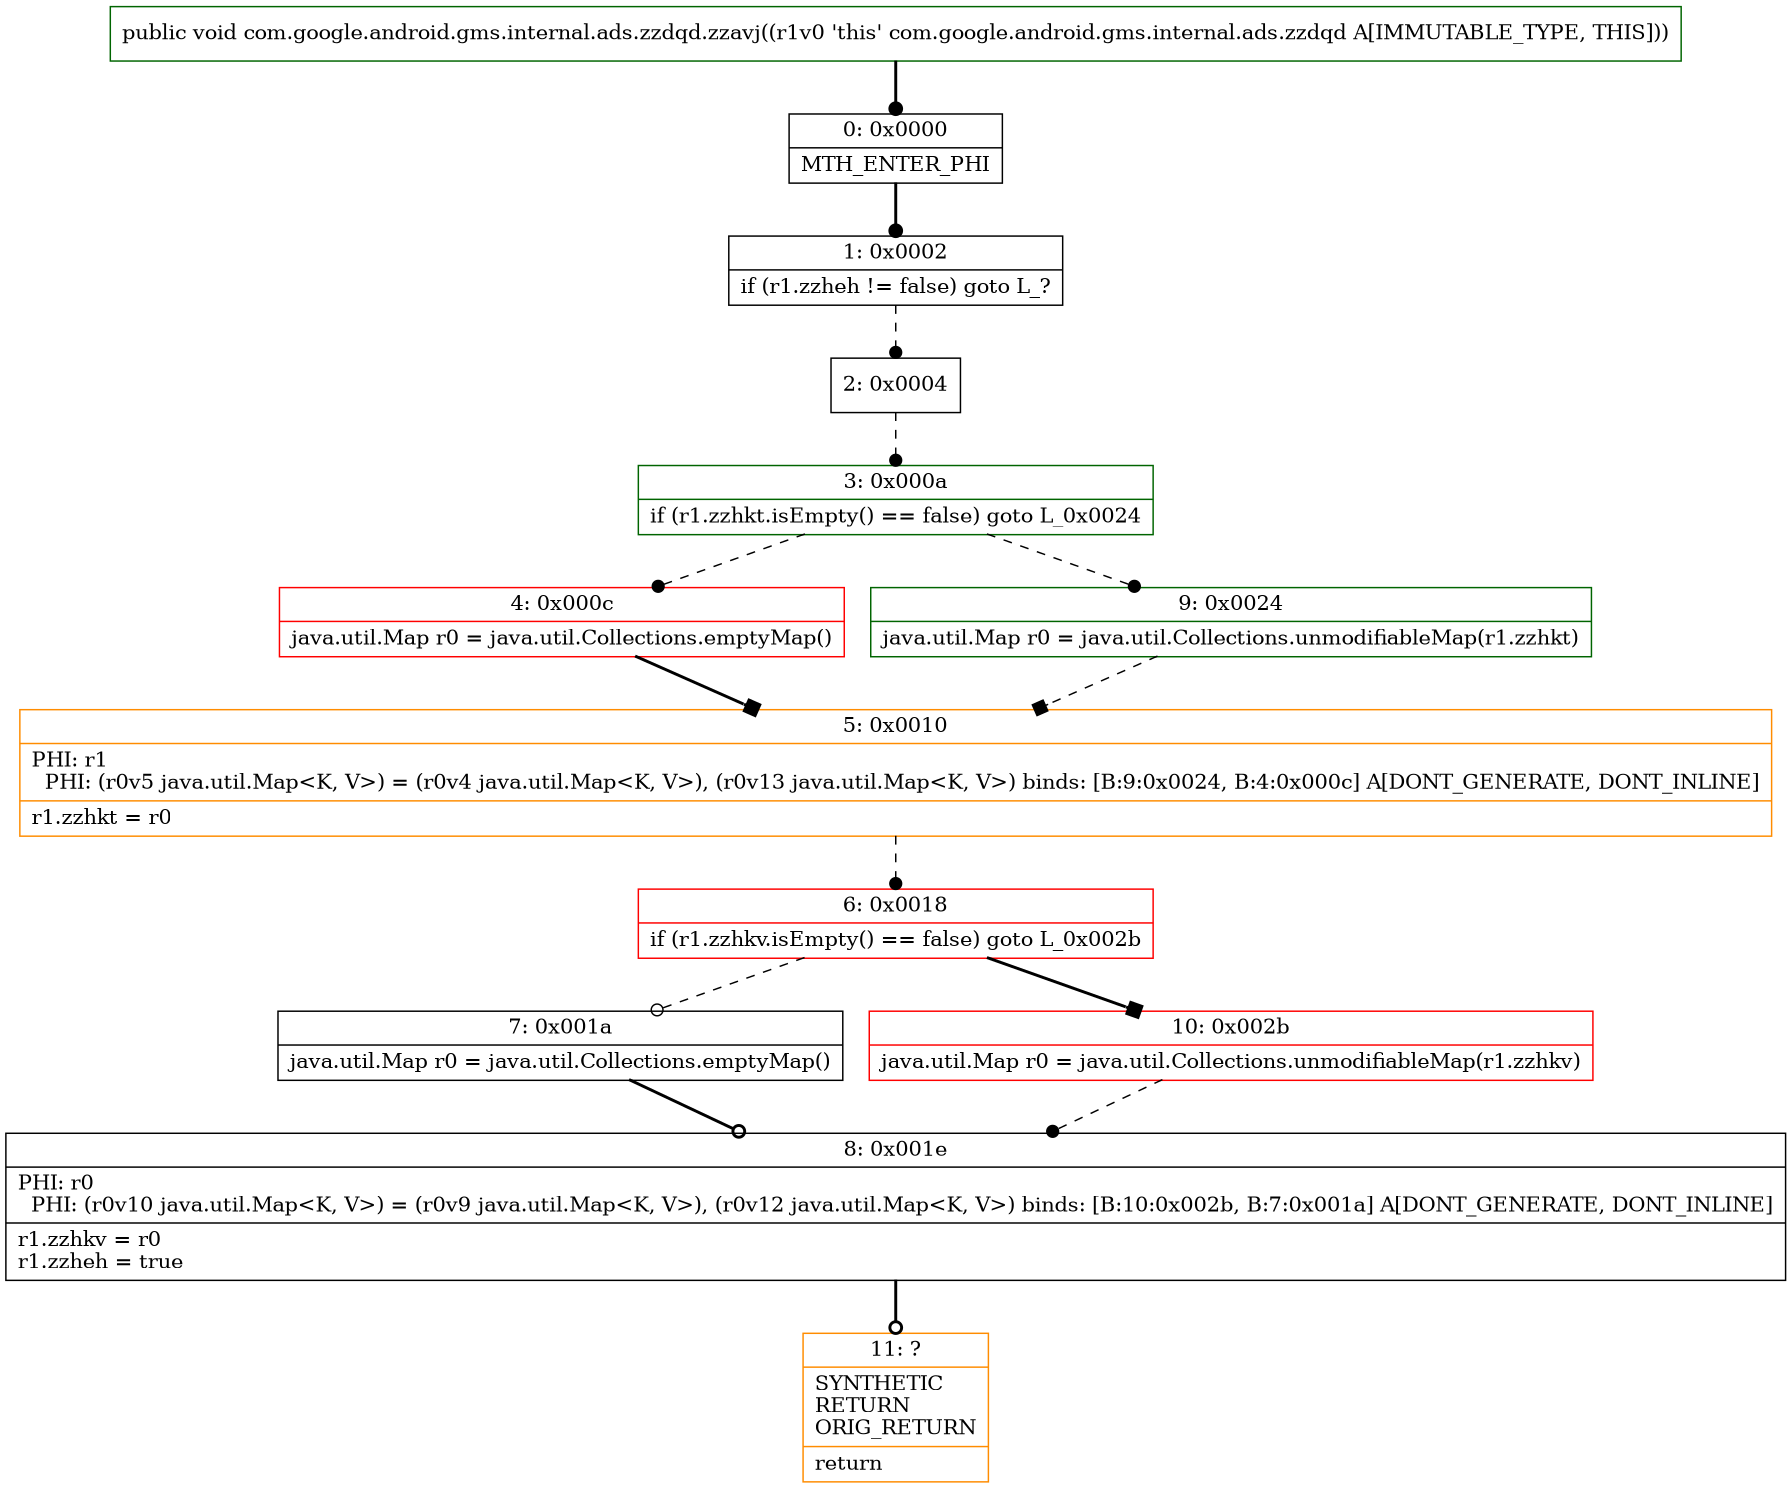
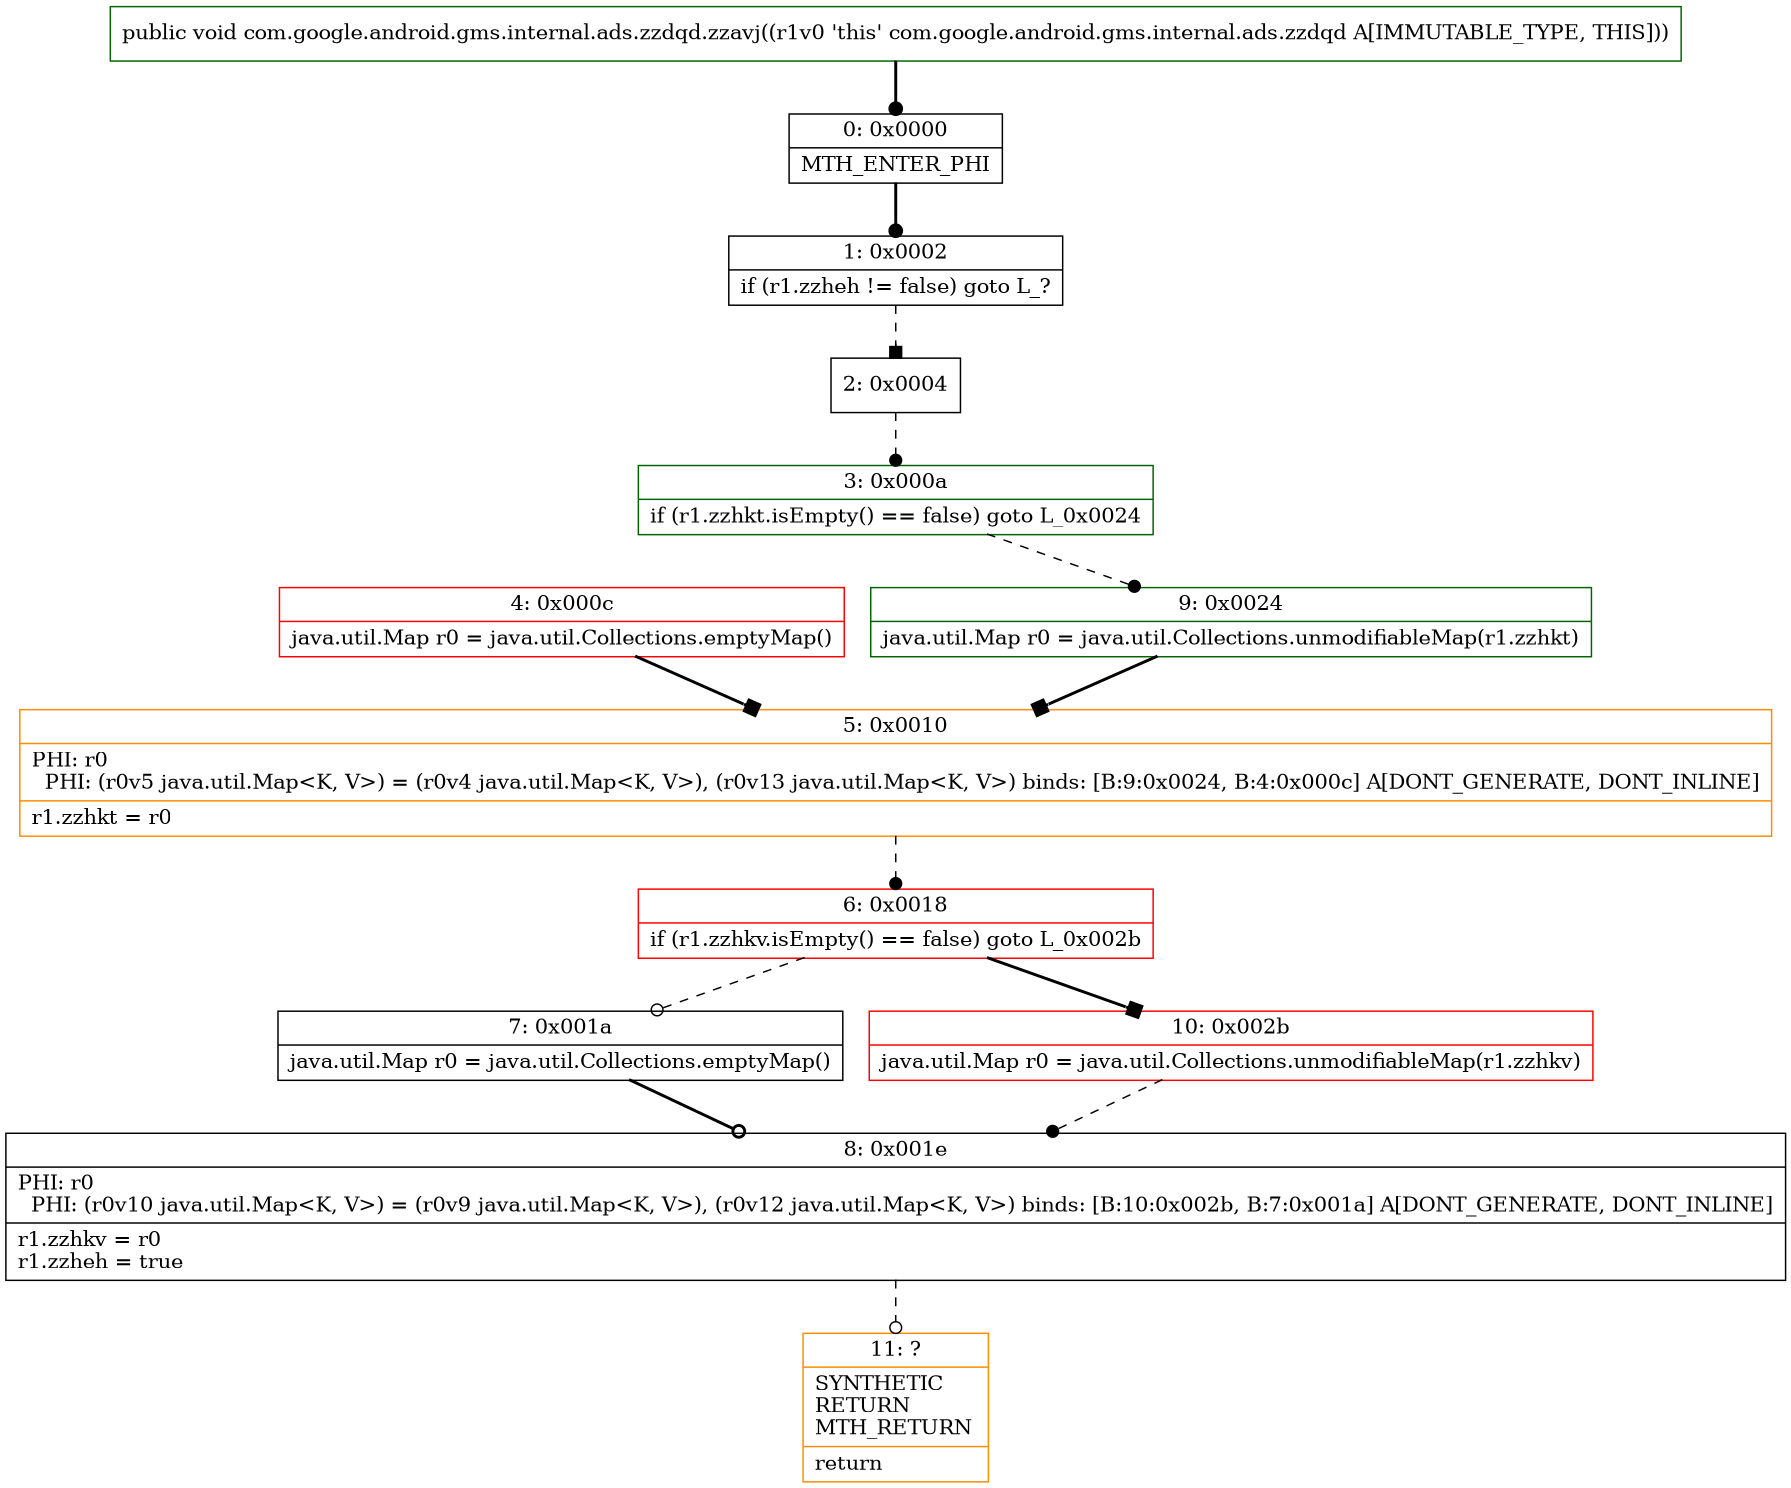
(896, 326) -> (896, 326)
(734, 559) -> none
(1103, 680) -> (1103, 680)
(74, 760) -> (74, 760)
(896, 1301) -> (896, 1301)
(896, 1428) -> (894, 1428)
